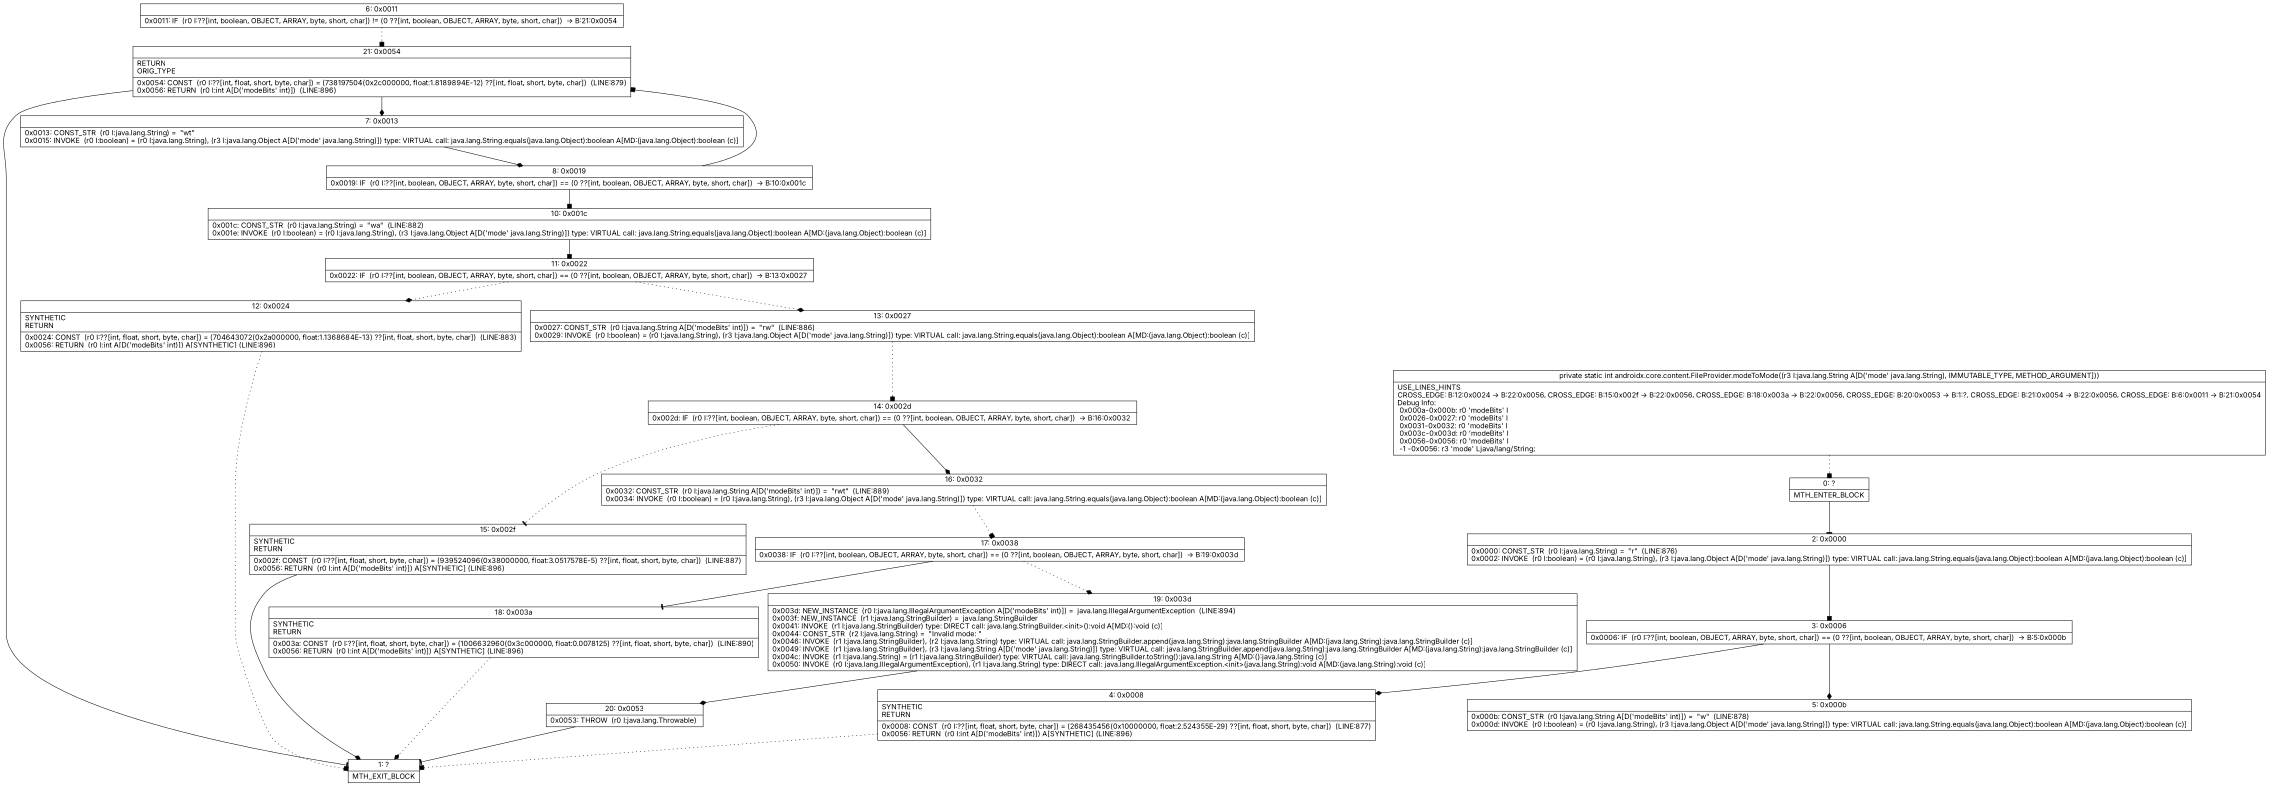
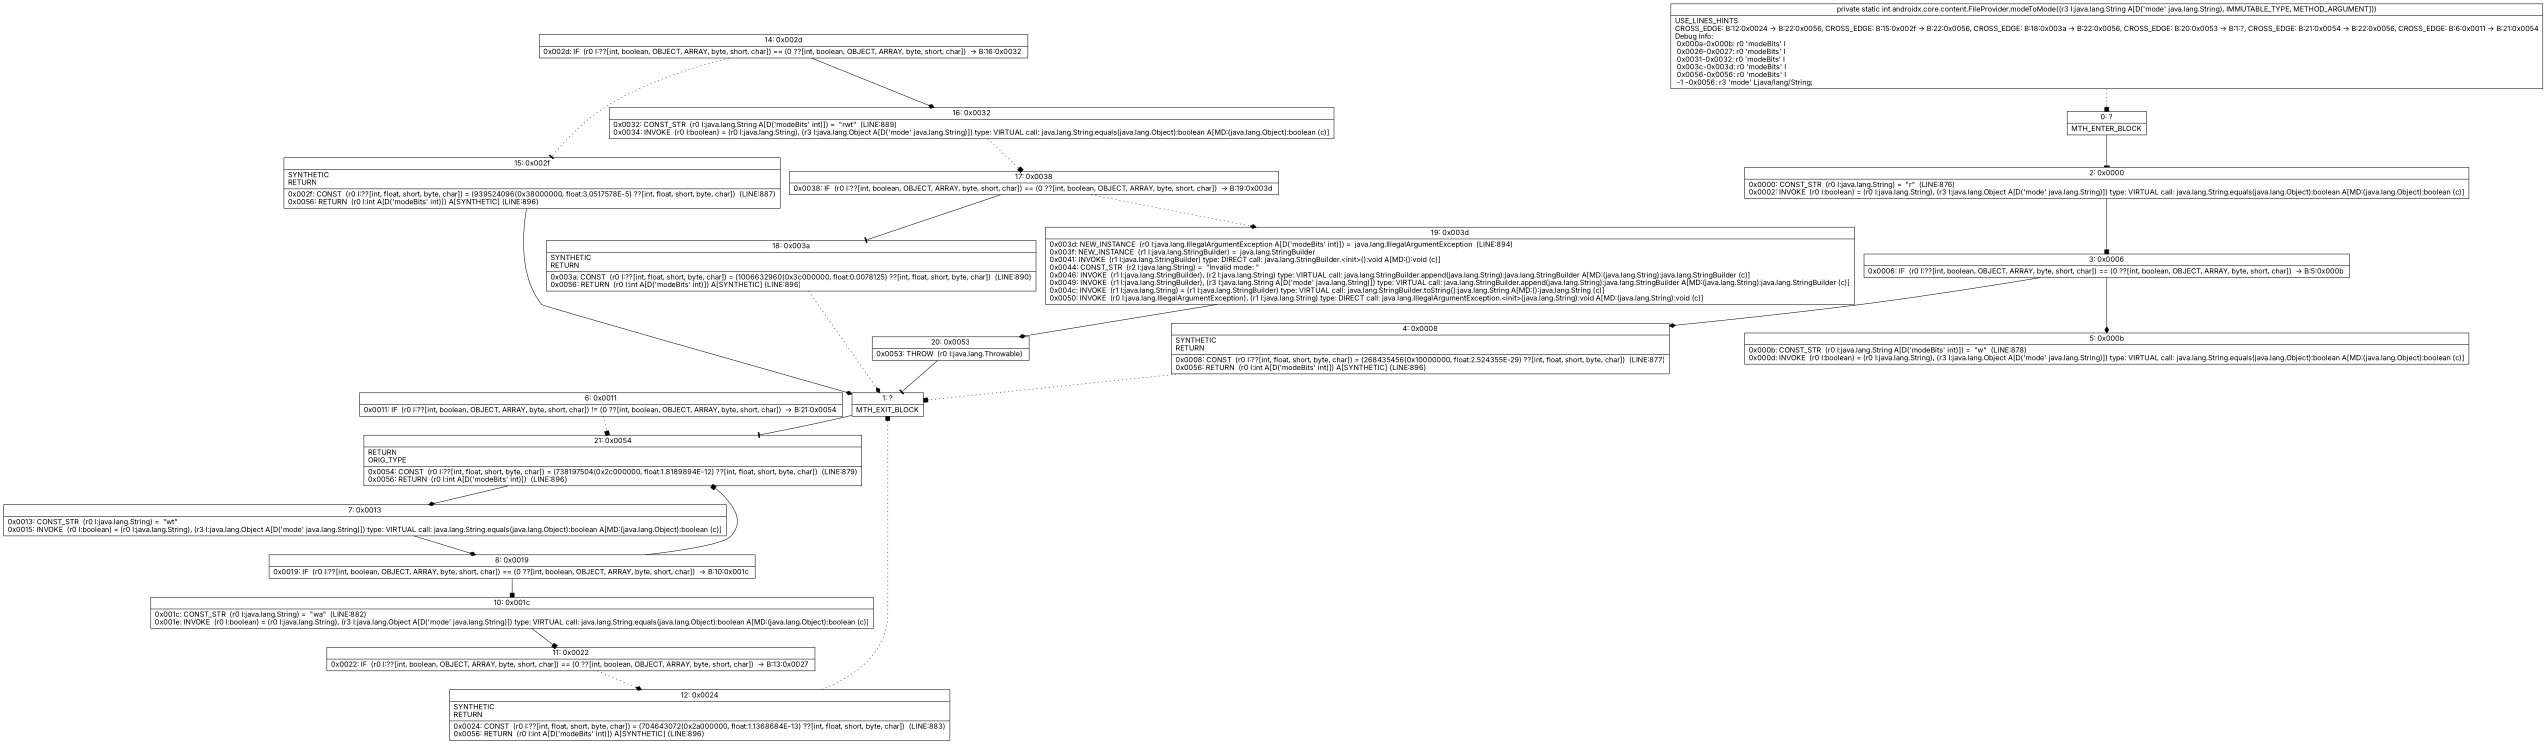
(893, 326) -> none
(6, 501) -> (806, 426)
